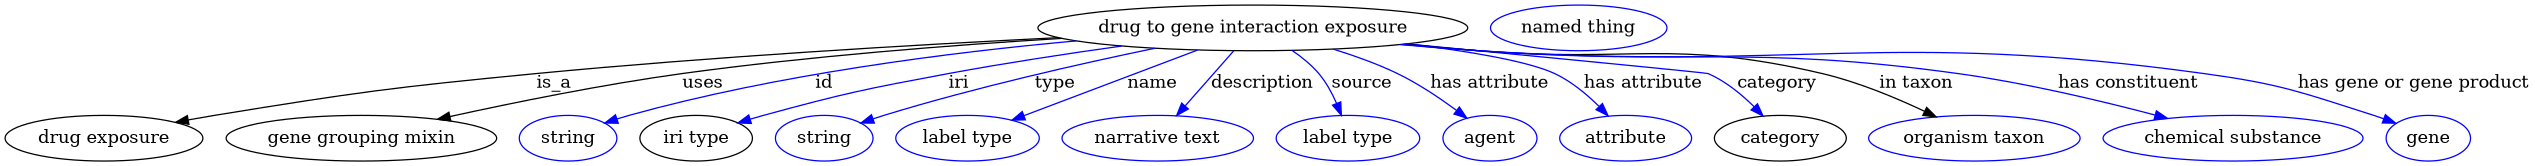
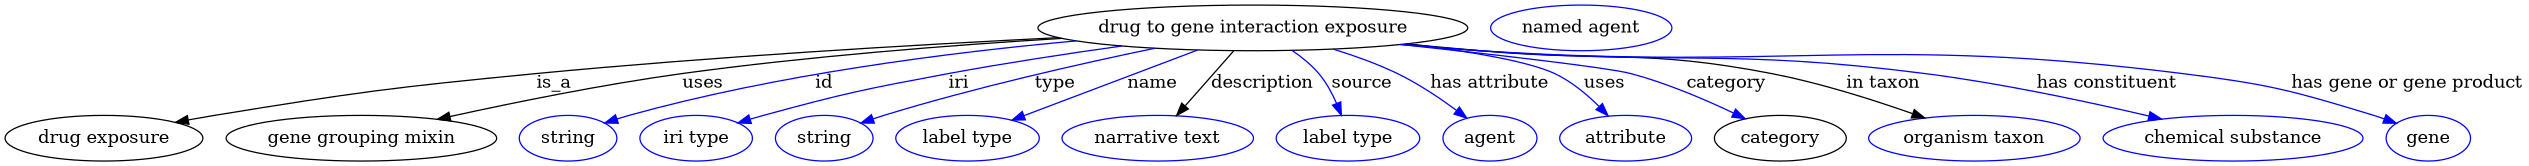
(1579, 28) -> (1581, 28)
(1209, 78) -> (1209, 78)
(1643, 83) -> (1605, 83)
(696, 138) -> (696, 138)
